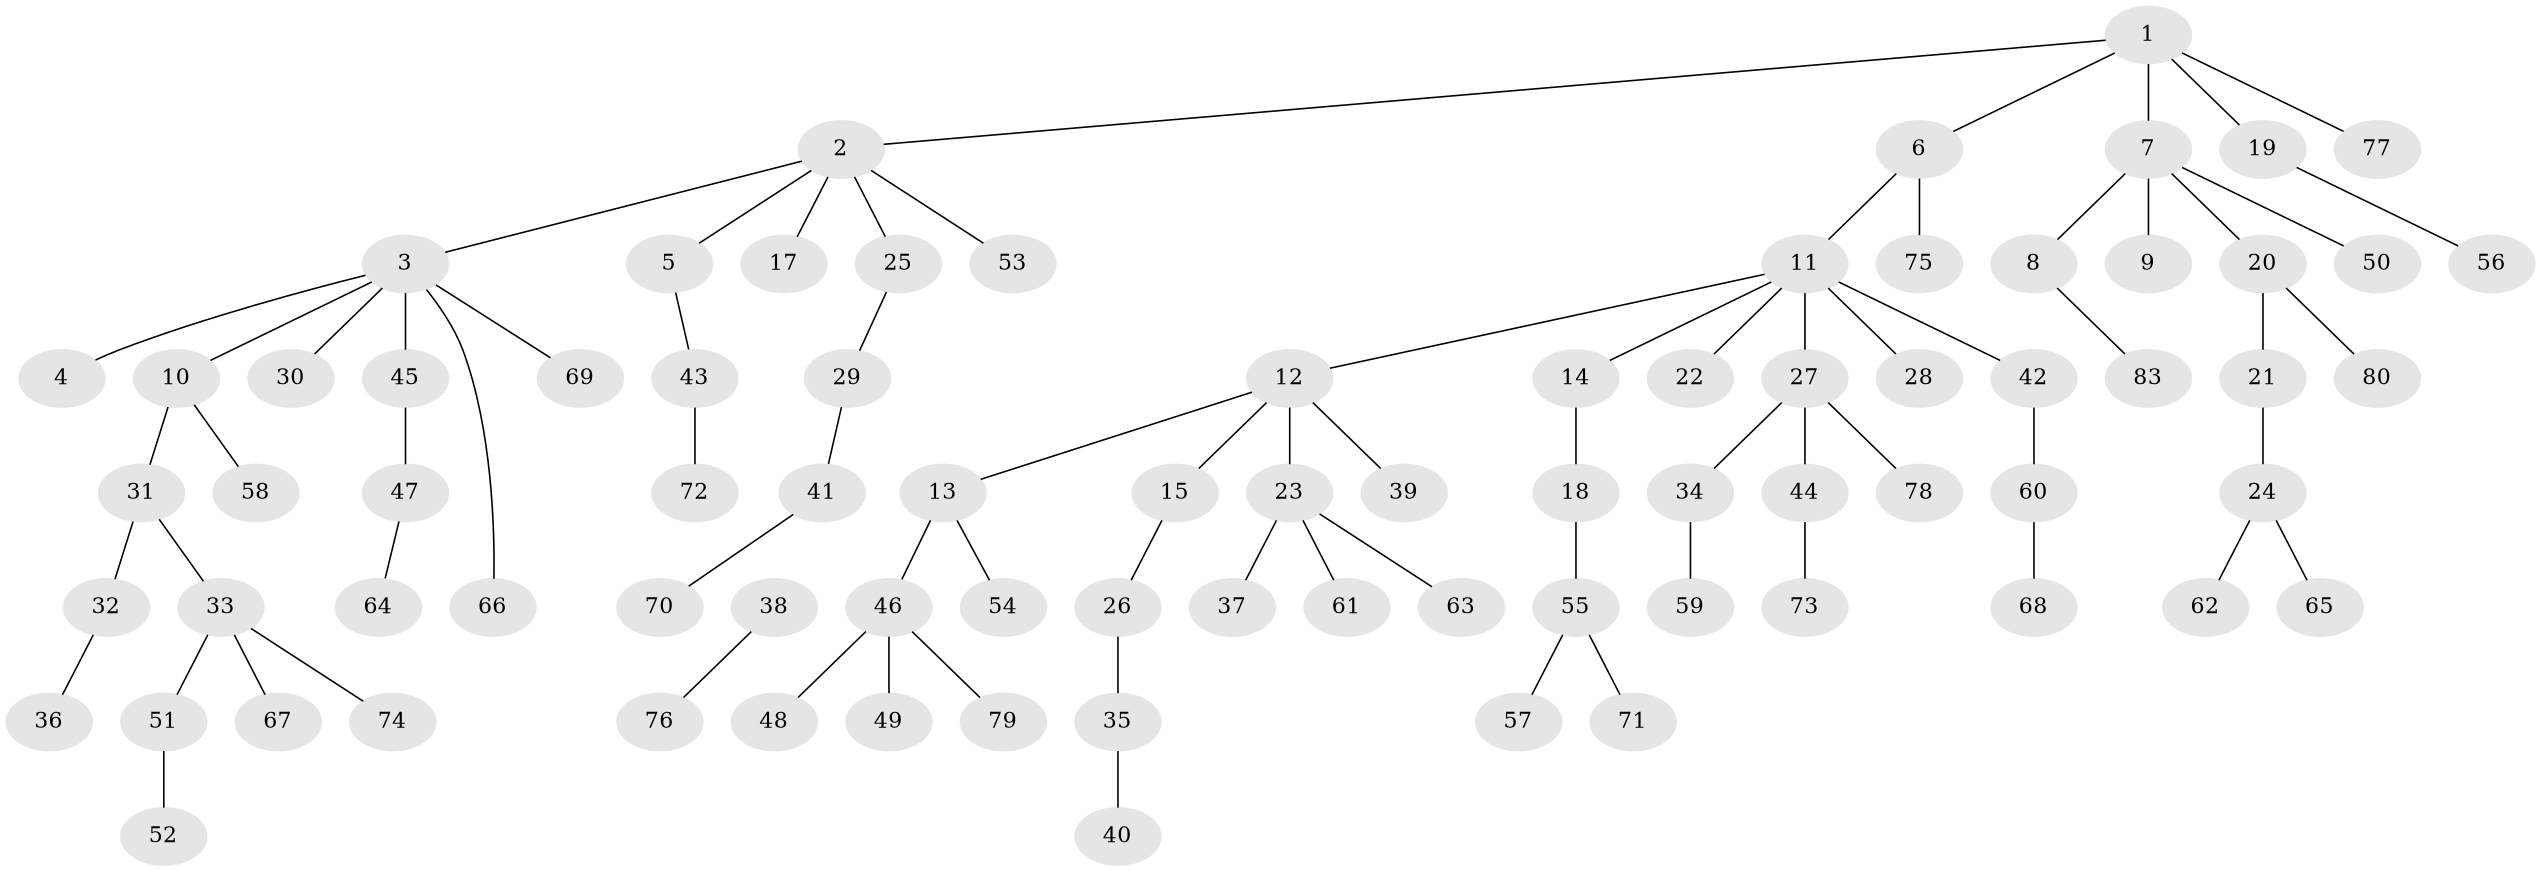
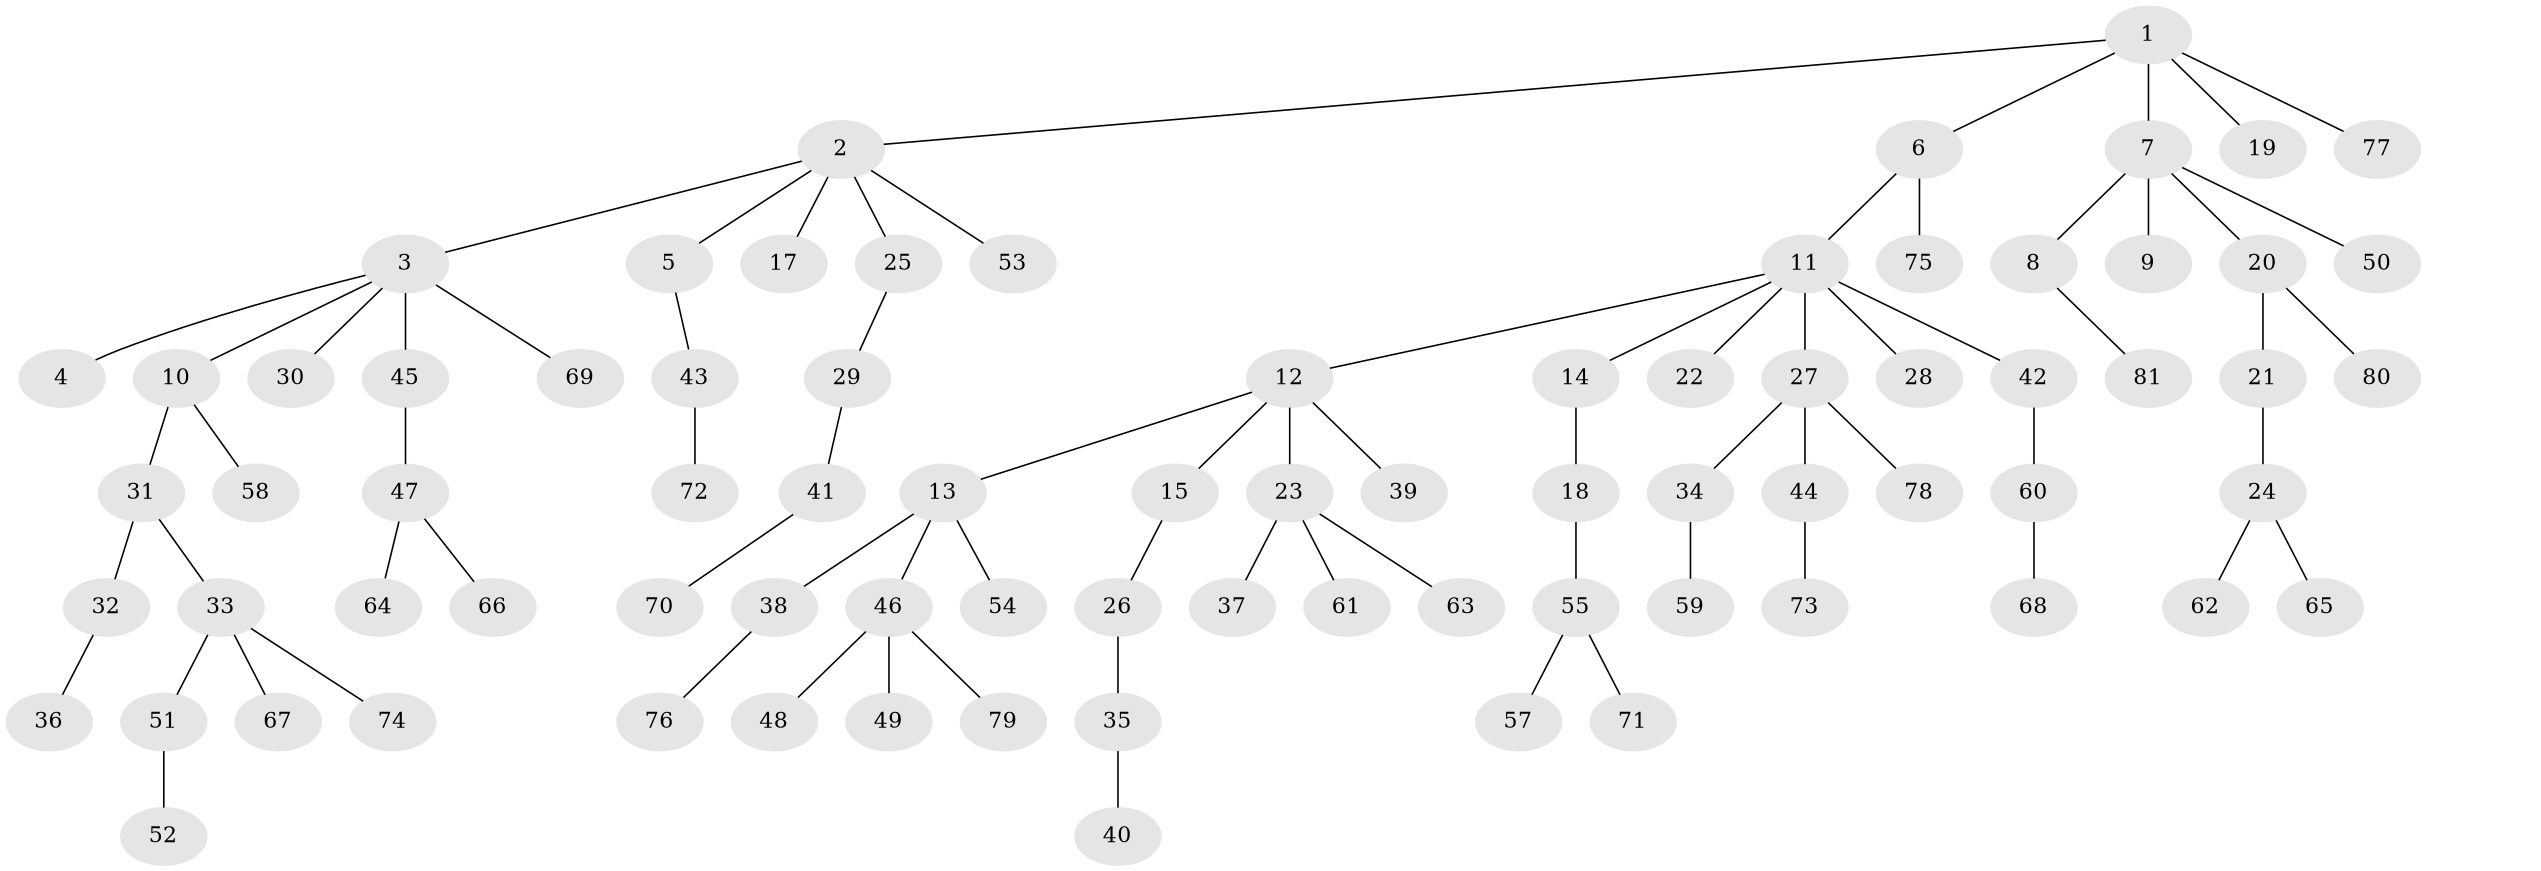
(2492, 264) -> none
(2148, 378) -> (2148, 378)
(483, 428) -> (449, 550)
none -> (859, 550)
